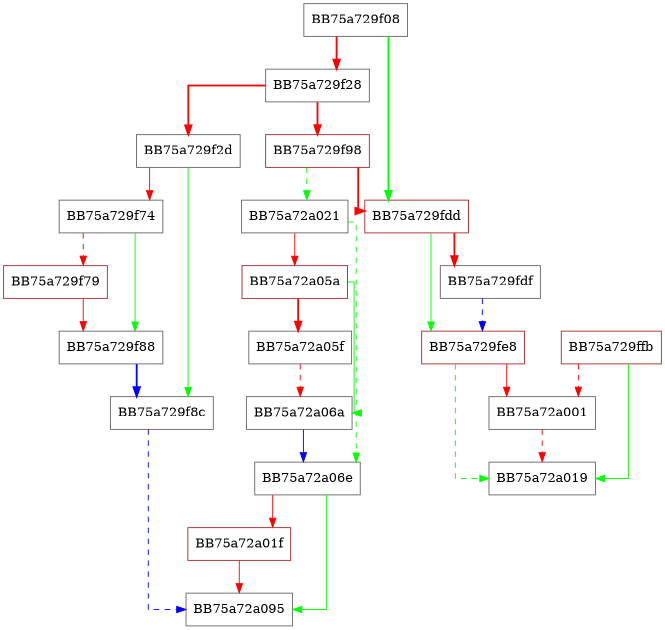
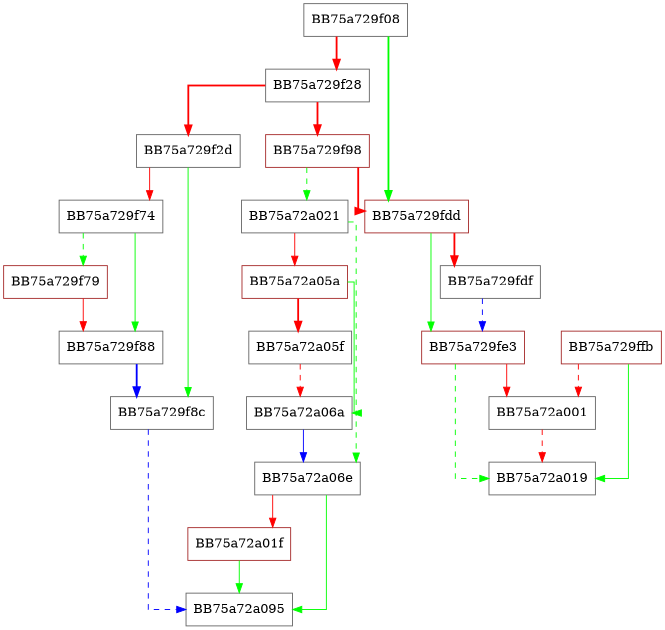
(83, 245) -> (83, 245)
(473, 348) -> (473, 348)
(239, 572) -> (239, 572)
